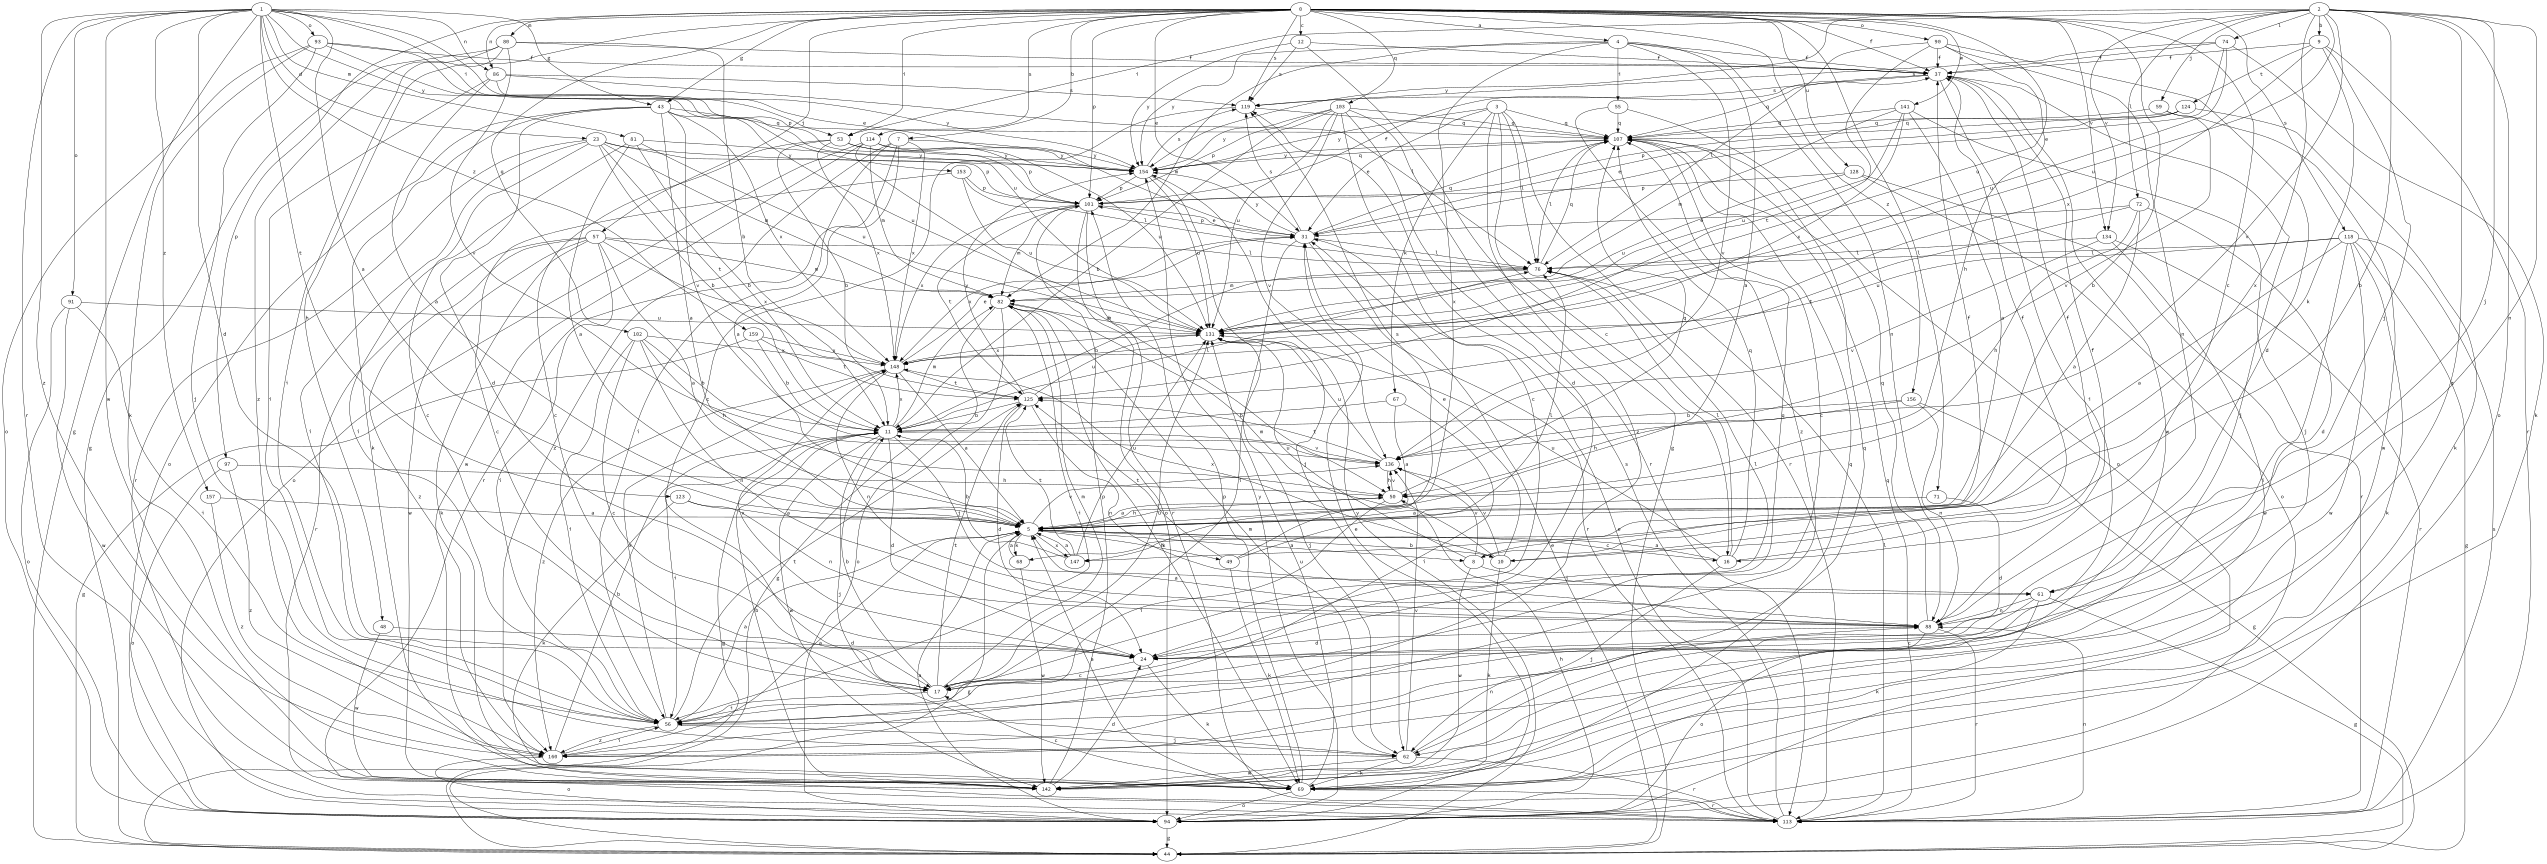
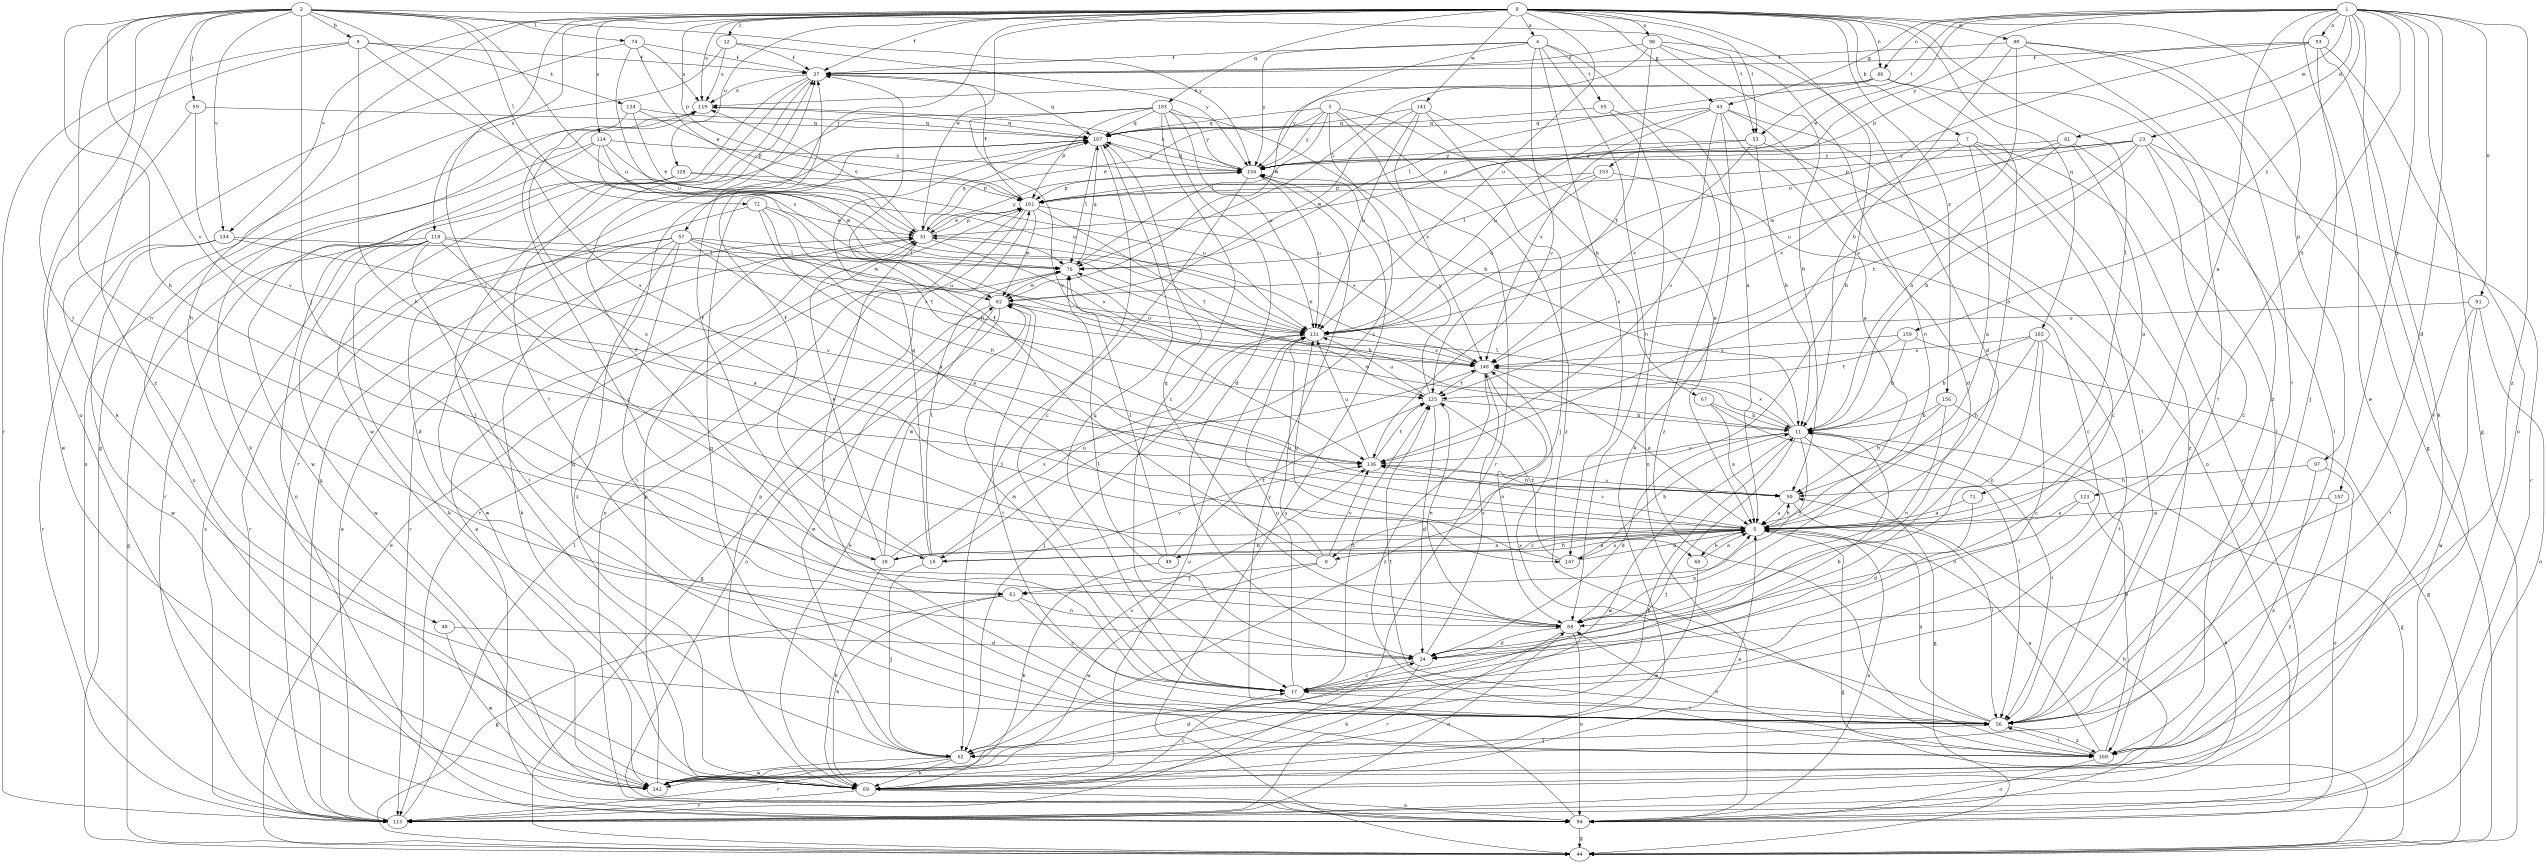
(1644, 373) -> none
